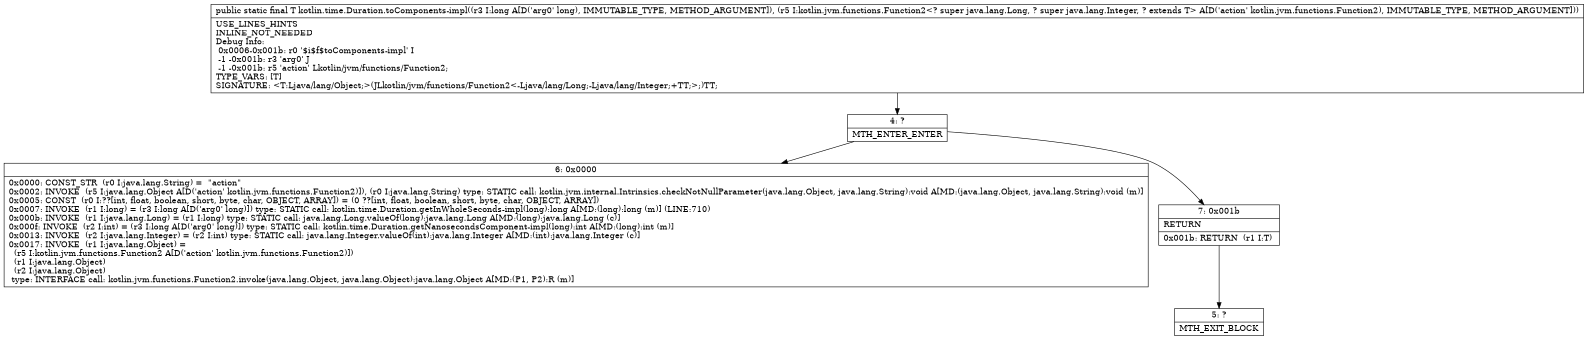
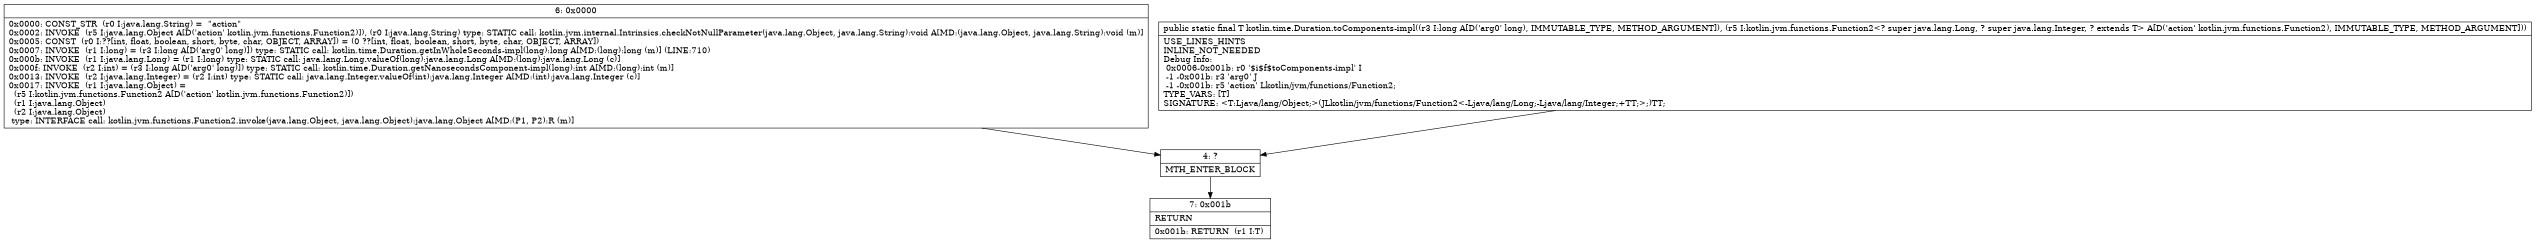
(897, 135) -> (1210, 170)
(821, 152) -> (1068, 141)
(1219, 322) -> none
